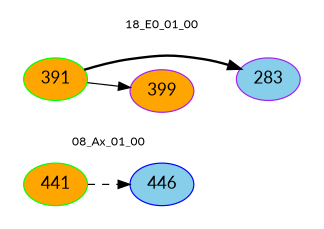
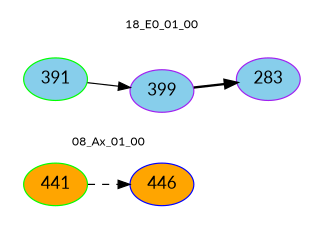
(156, 56) -> (209, 86)
(56, 79) -> (56, 79)
(162, 91) -> (162, 91)
(162, 184) -> (162, 184)
